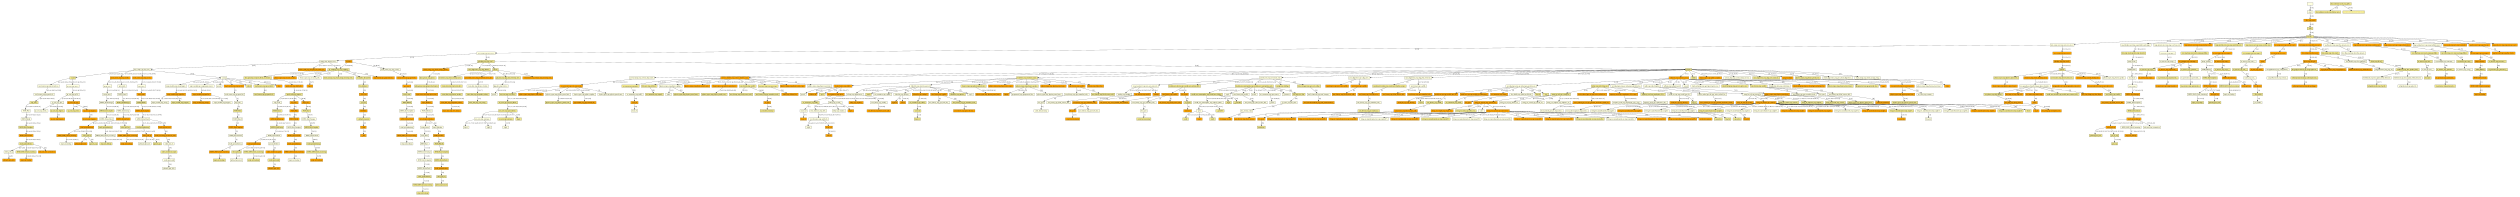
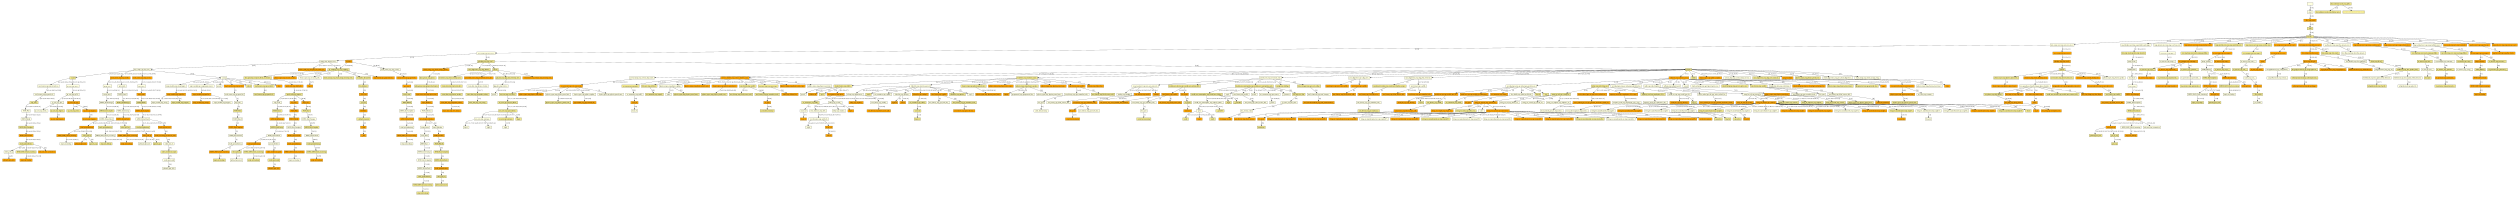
(843, 86) -> (843, 86)
